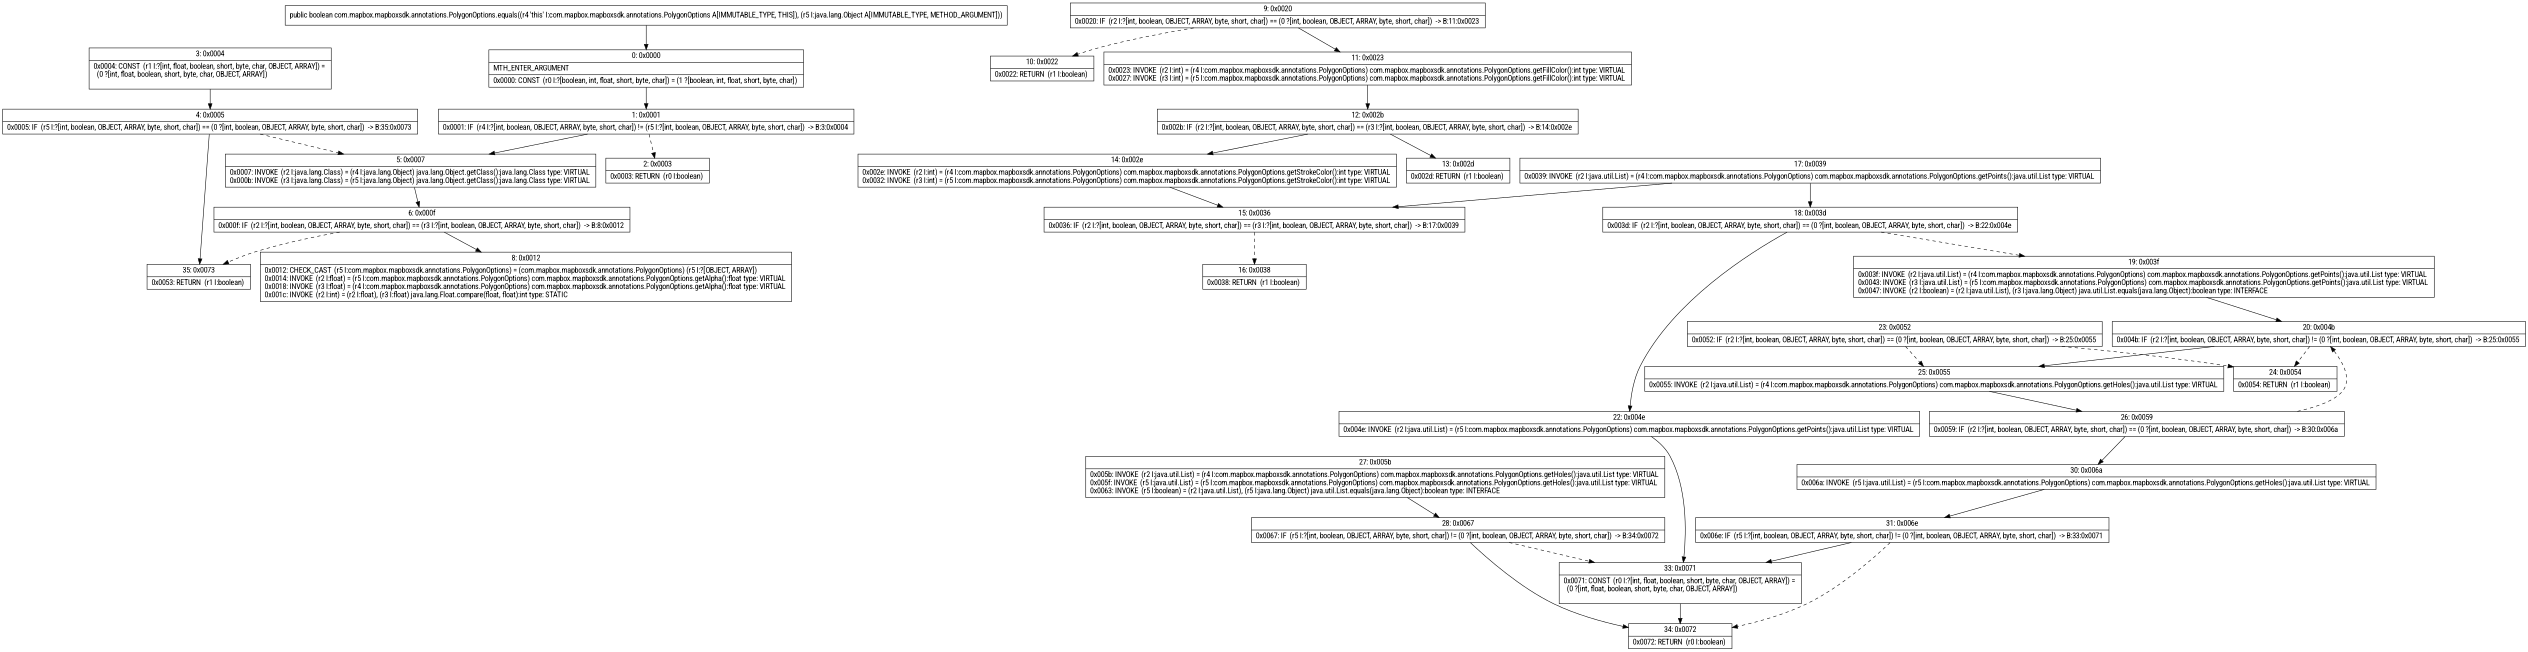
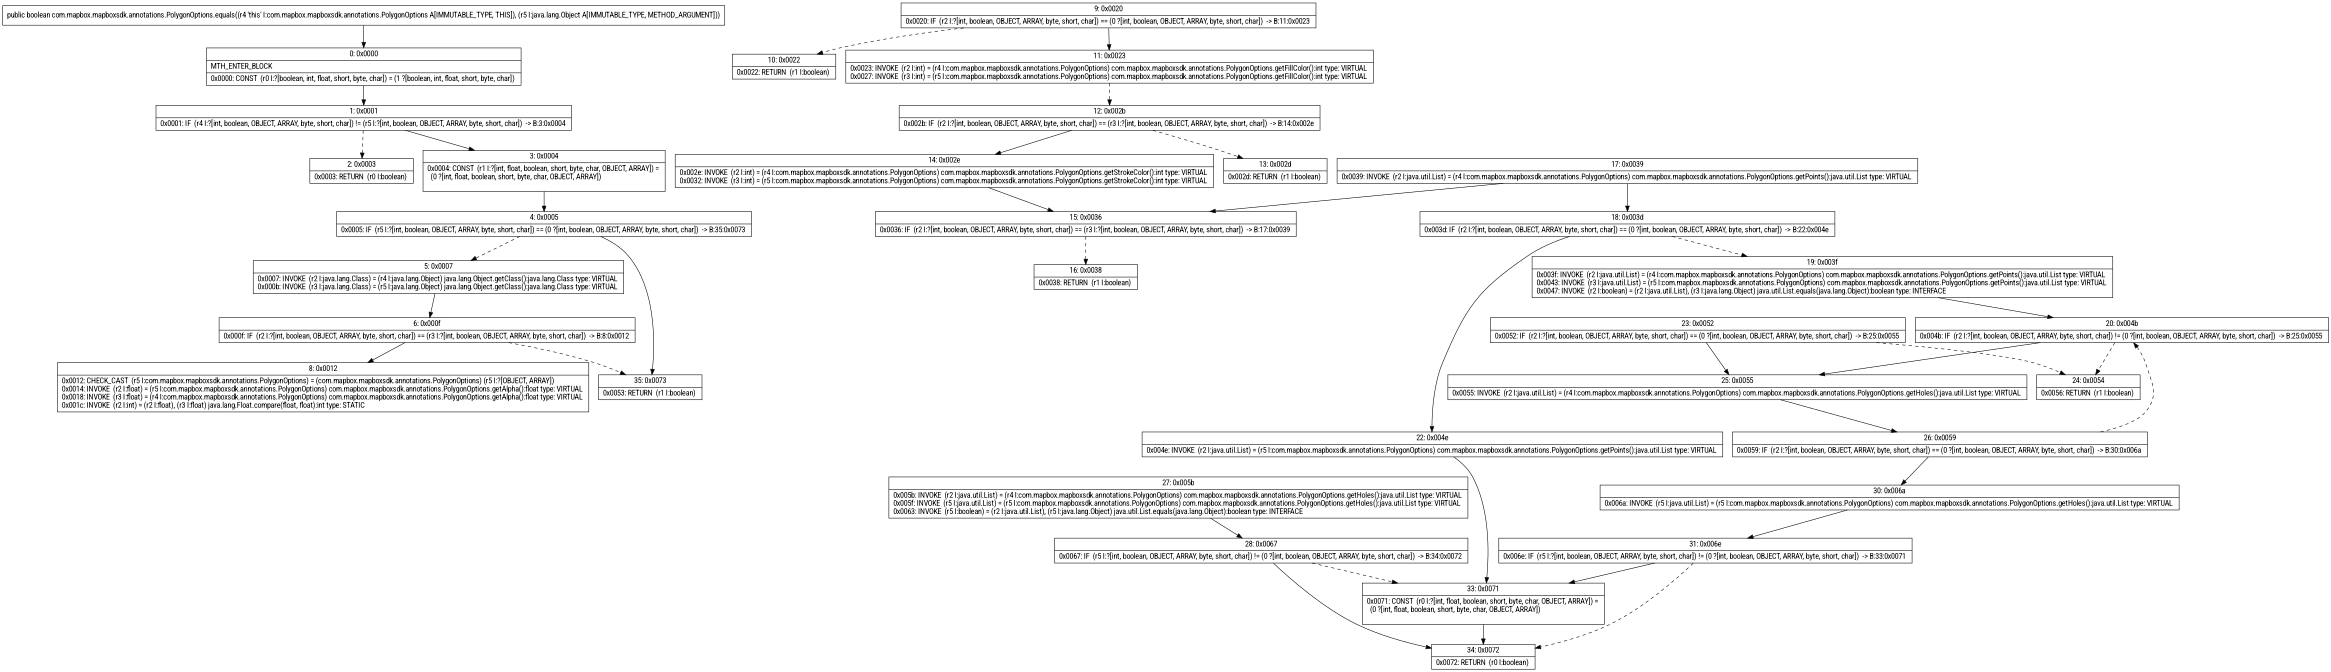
(531, 68) -> (242, 66)
(1368, 94) -> (1110, 91)
(541, 144) -> (437, 140)
(1411, 145) -> (1196, 143)
(1913, 354) -> (1716, 357)
(2285, 385) -> (2088, 393)
